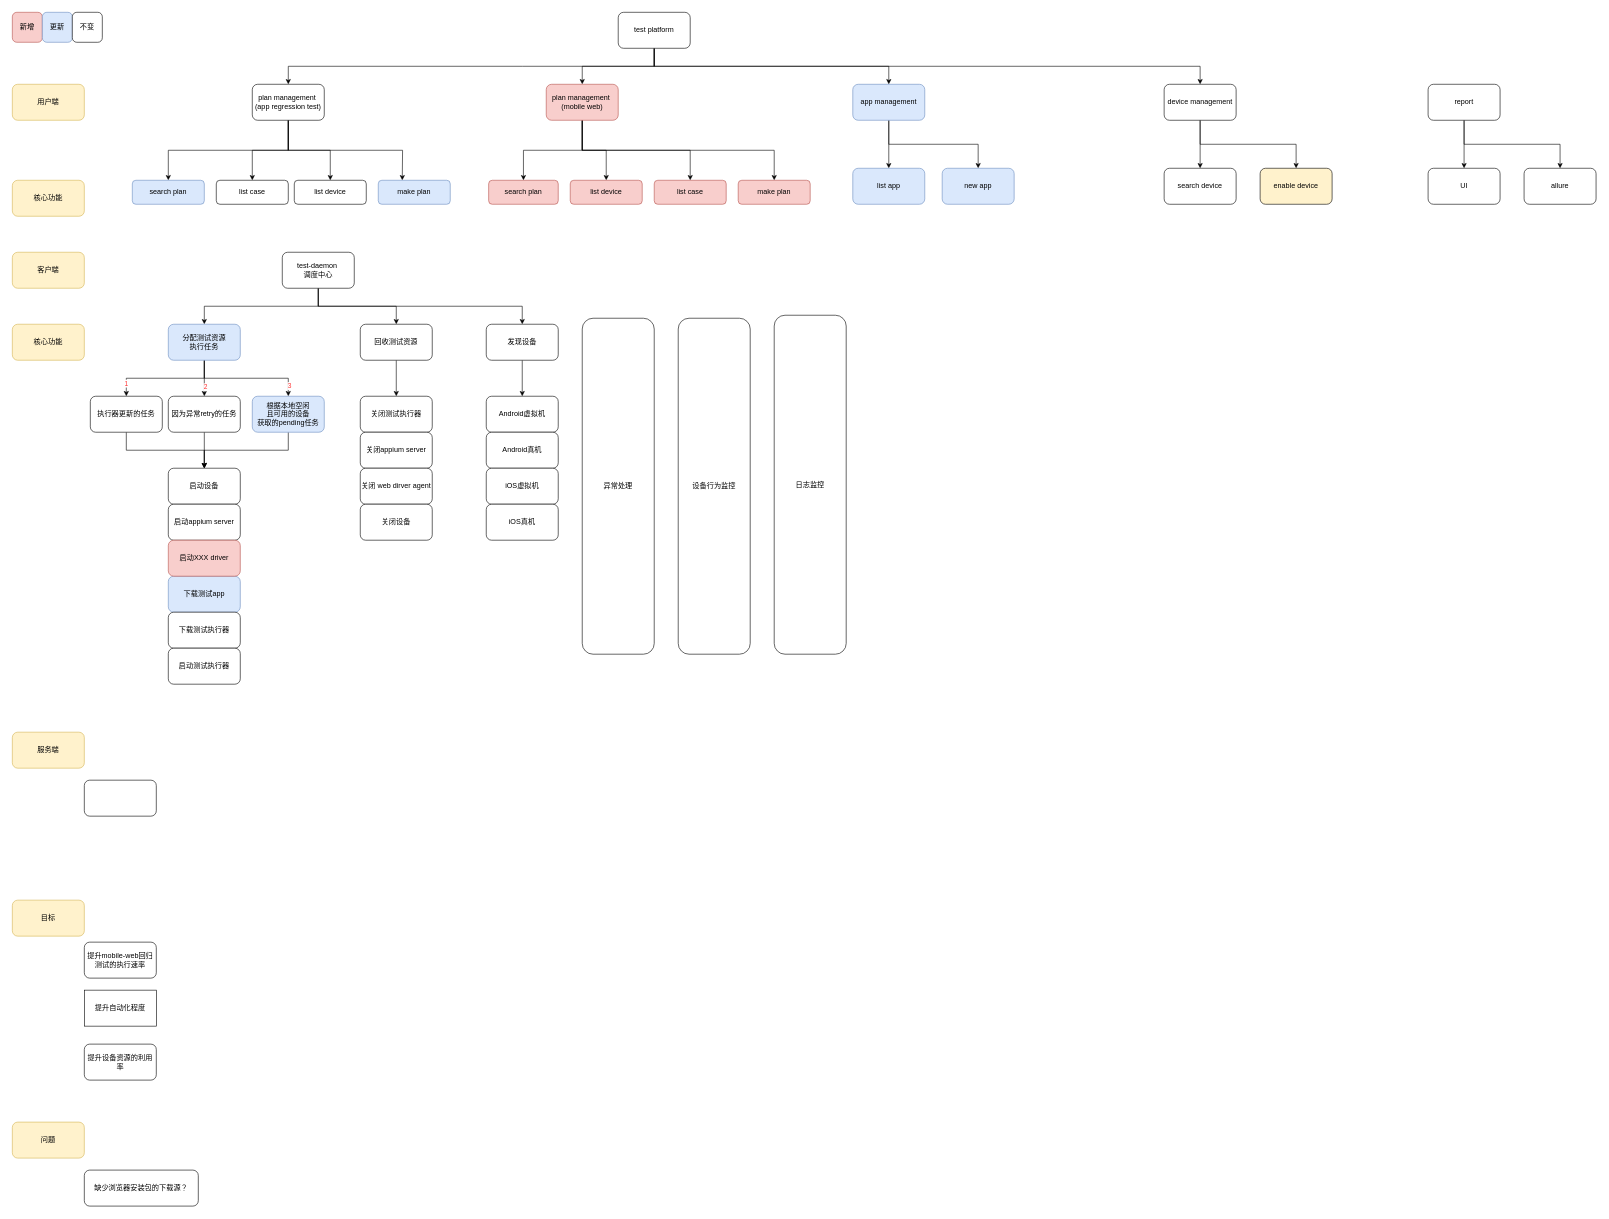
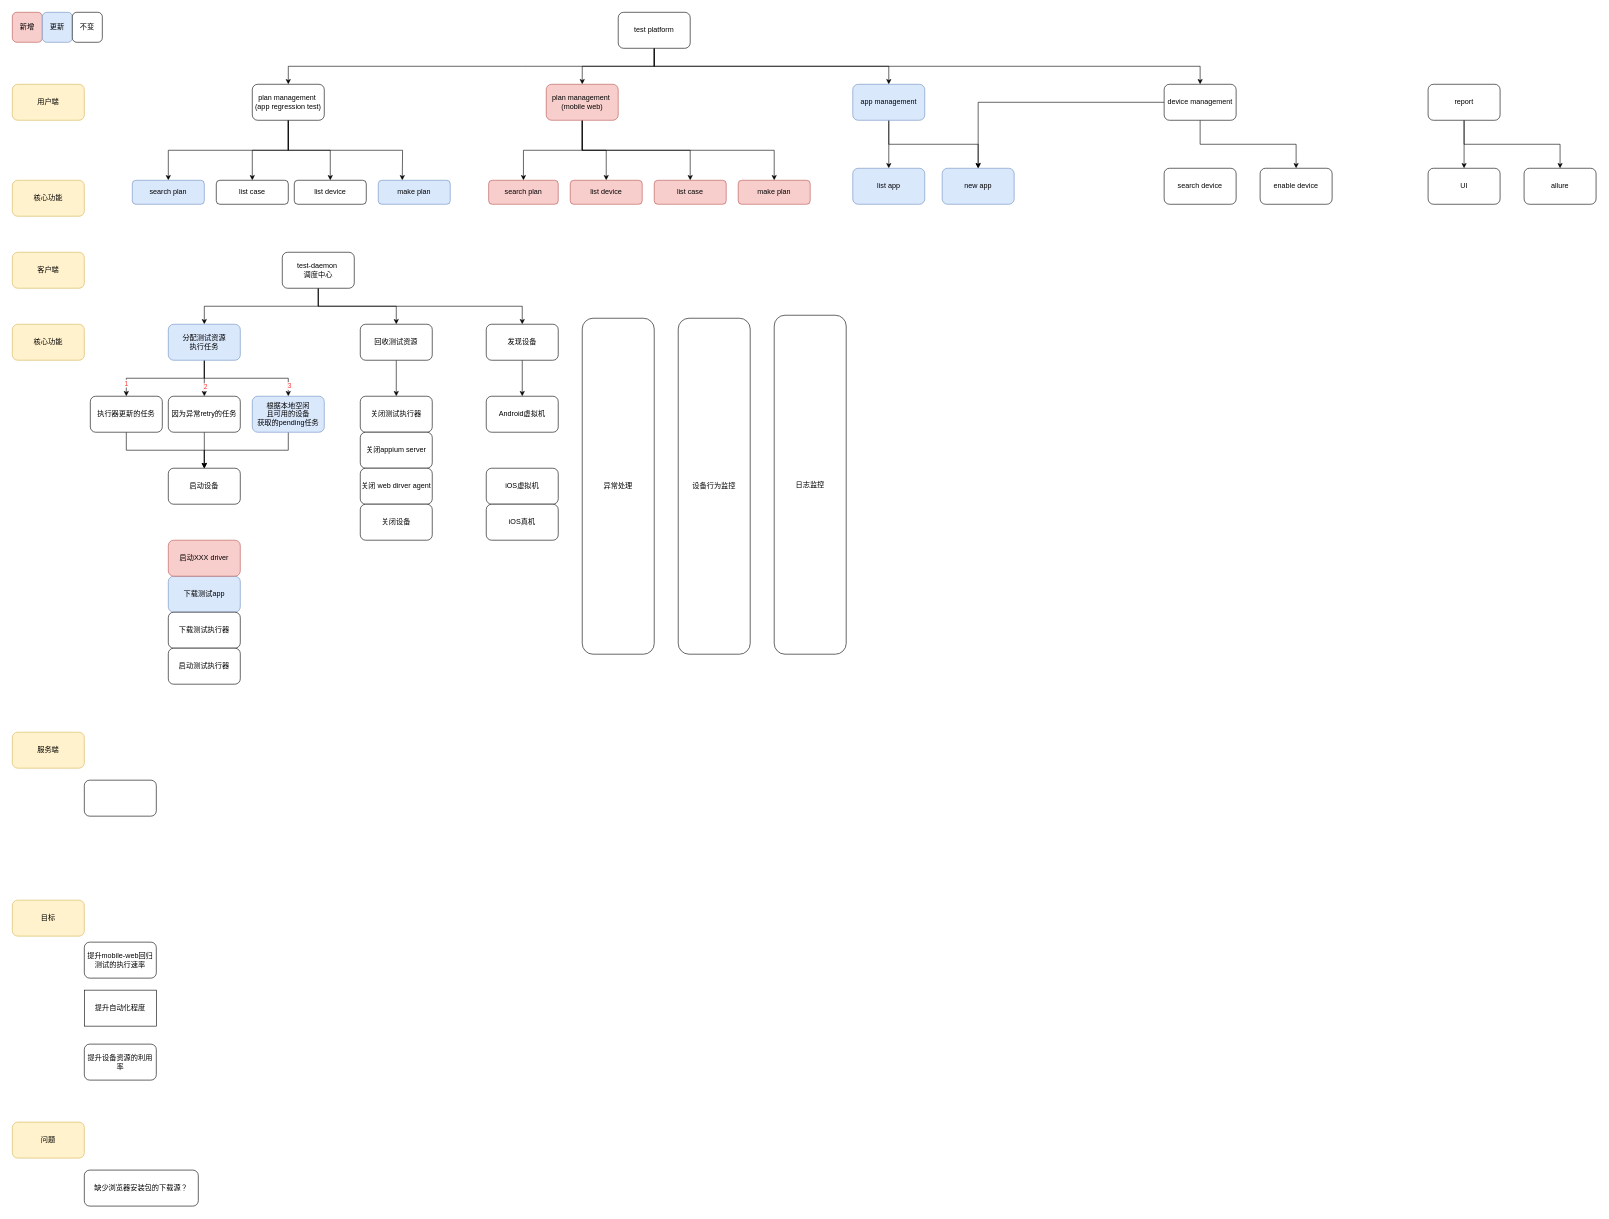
(1200, 162) -> (1051, 102)
(1296, 186) -> (1296, 186)
(522, 450) -> none
(204, 522) -> none
